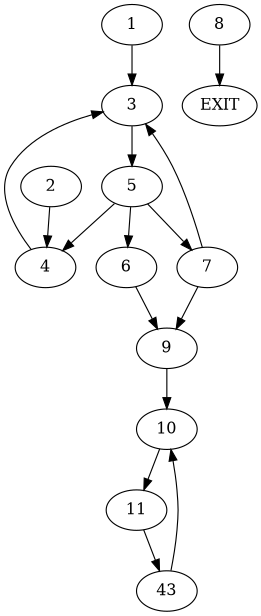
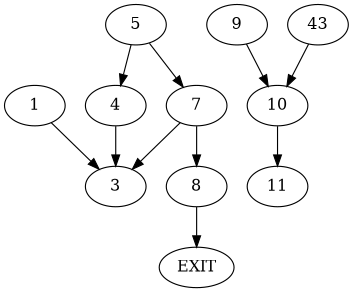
(132, 141) -> none
(51, 187) -> none
(126, 267) -> none
(190, 303) -> (197, 141)
(150, 545) -> none
